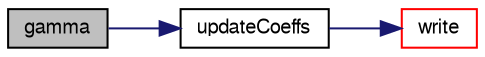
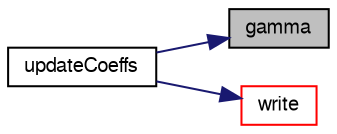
(134, 28) -> (183, 47)
